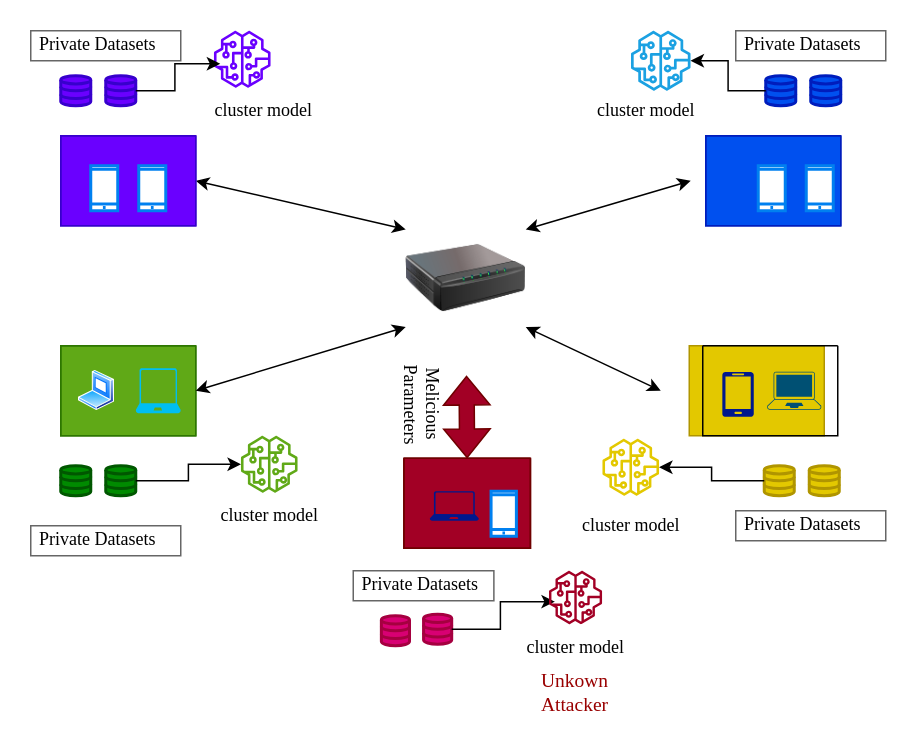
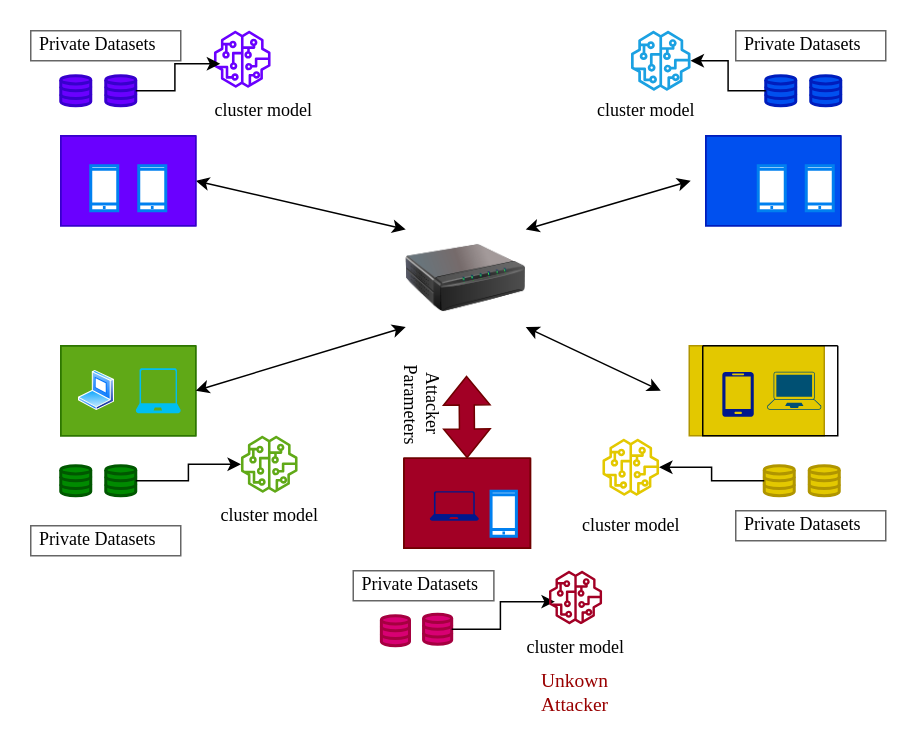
(422, 386) -> (422, 386)
